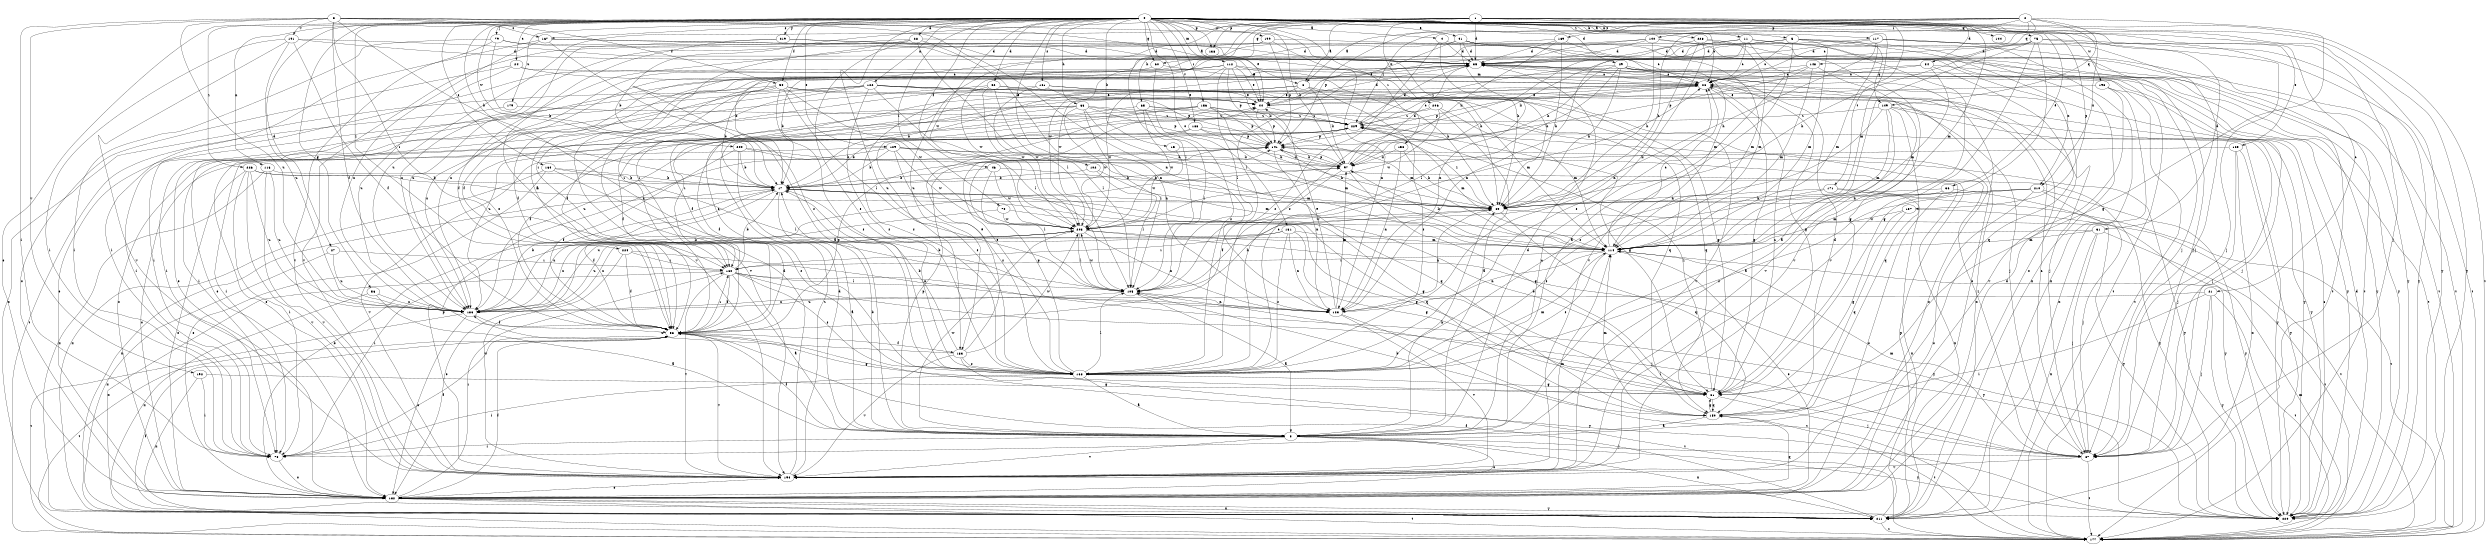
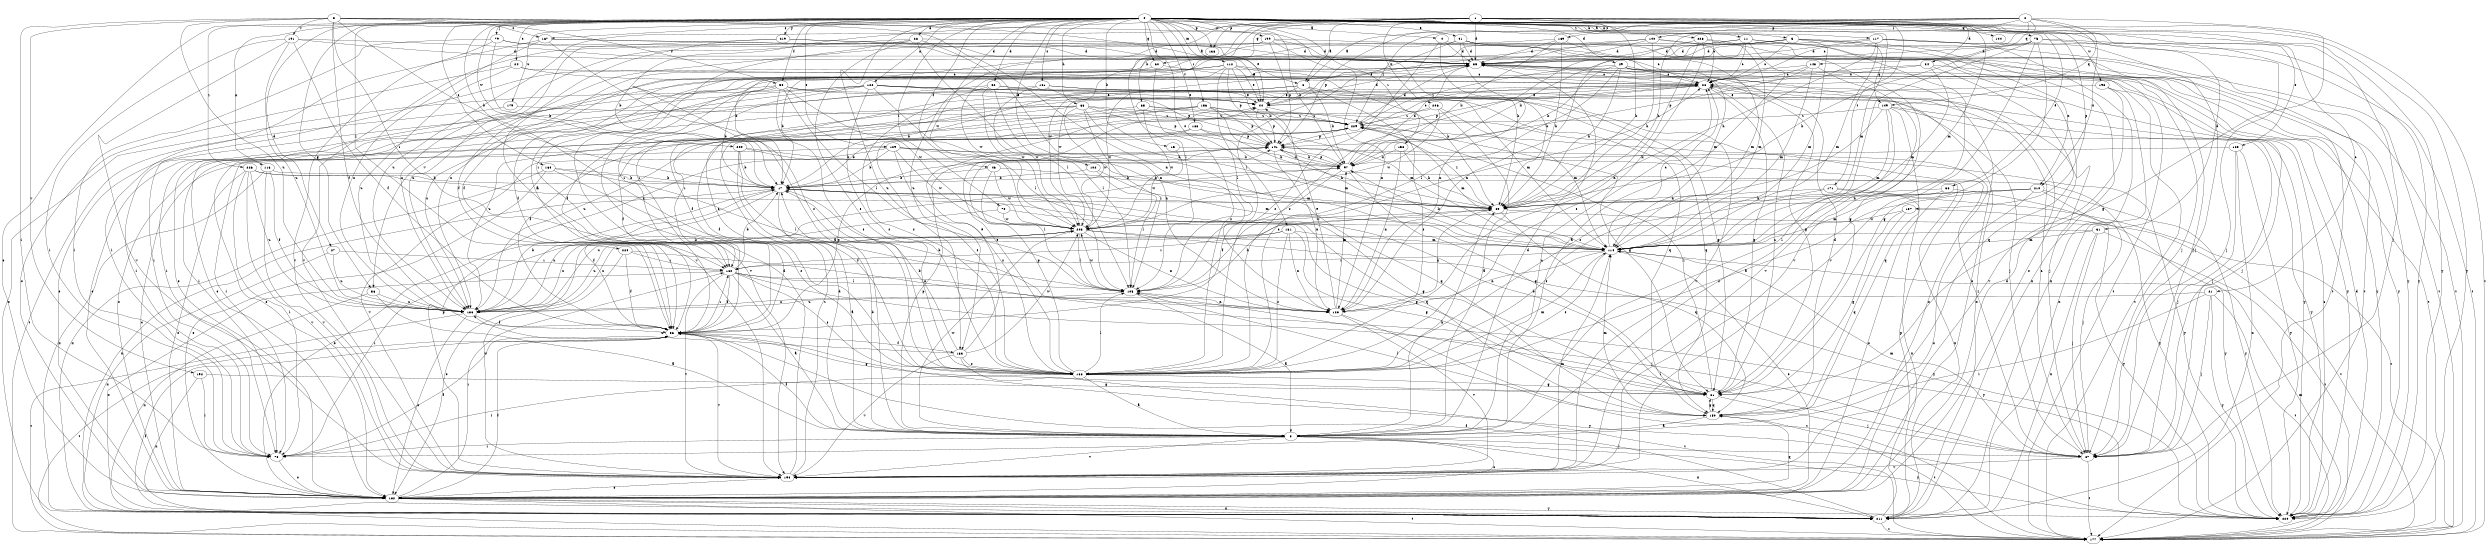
none -> (1369, 60)
(1479, 75) -> (1479, 75)
(1394, 83) -> (1635, 101)
(1911, 137) -> none
(615, 138) -> (382, 140)
(1204, 197) -> none
(583, 230) -> (883, 300)
(280, 240) -> (280, 240)
(1782, 240) -> (1782, 240)
(1398, 354) -> (1398, 354)
(1432, 469) -> (1031, 73)
